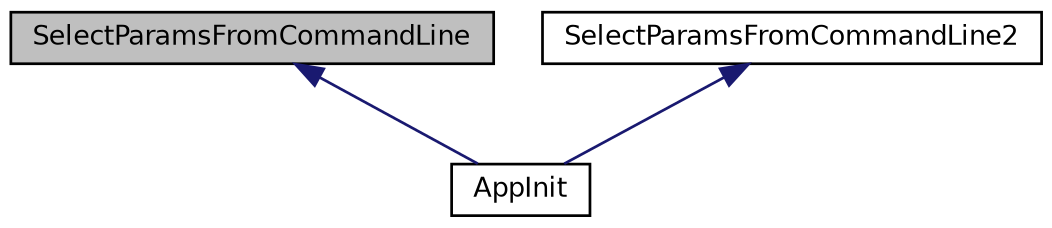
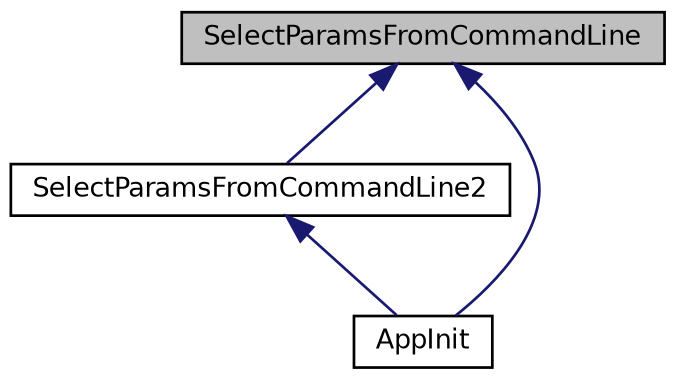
none -> (332, 123)
